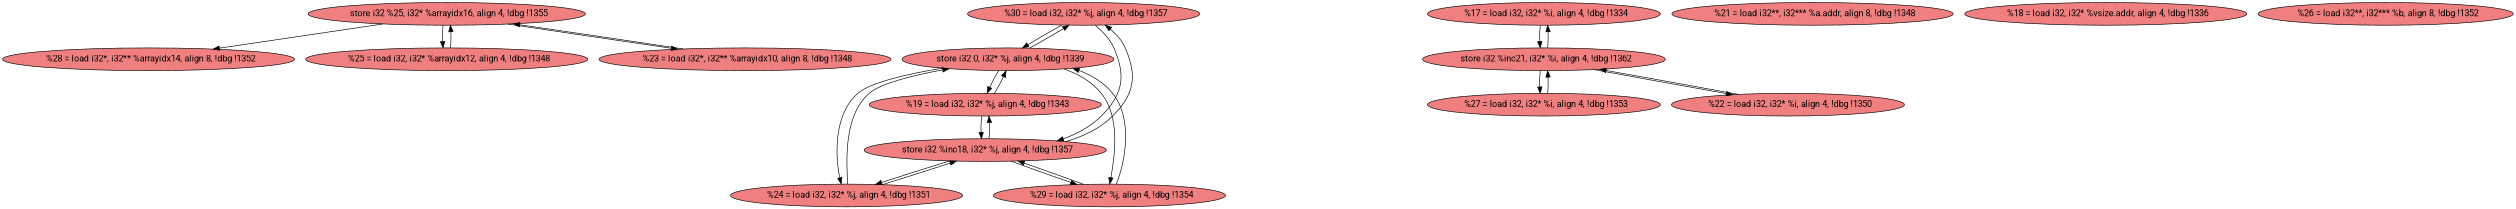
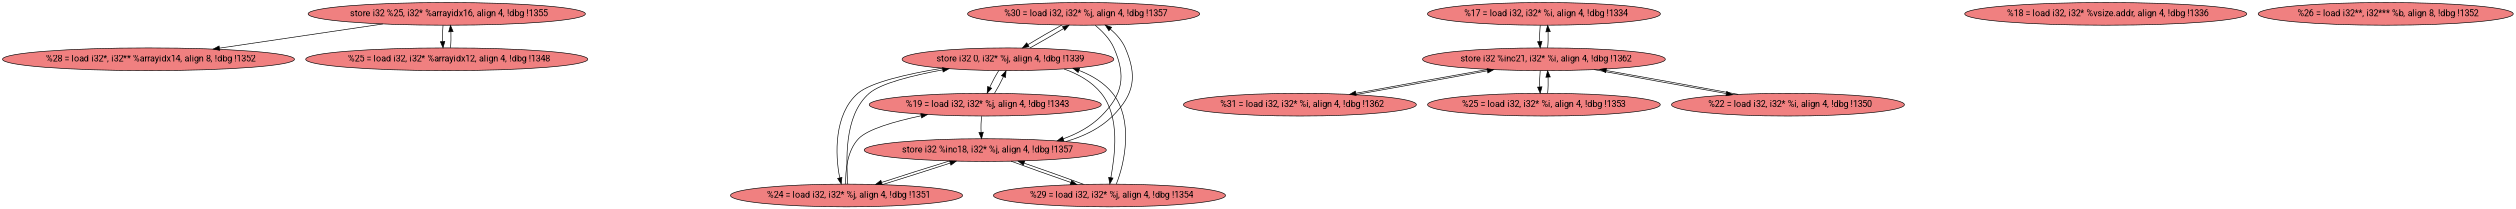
(1813, 14) -> none
(745, 59) -> none
none -> (1300, 105)
(1544, 105) -> (1544, 105)
(989, 131) -> (866, 133)
